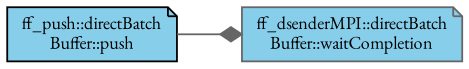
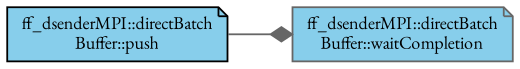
(92, 34) -> (117, 34)
